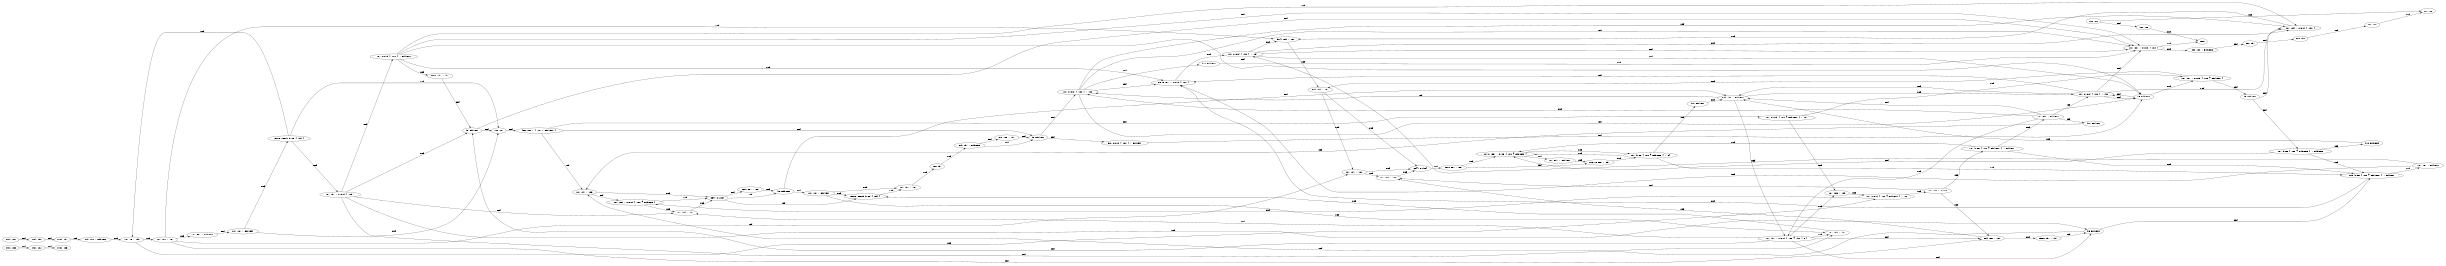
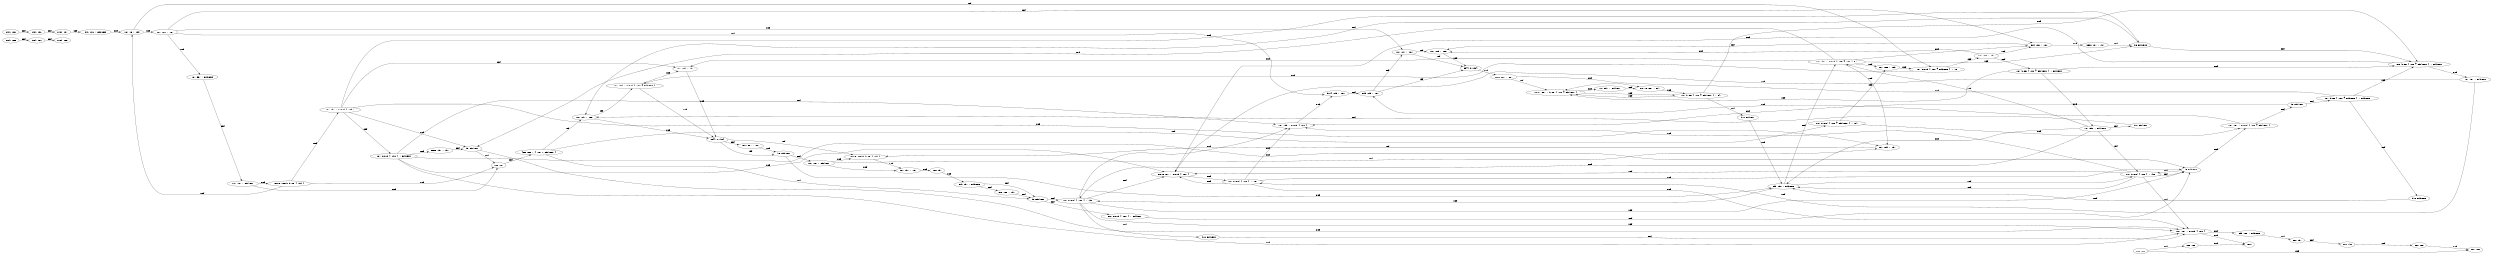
(1262, 46) -> (1203, 183)
(1938, 191) -> (1986, 56)
